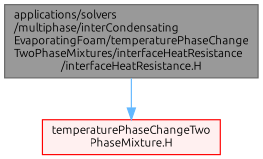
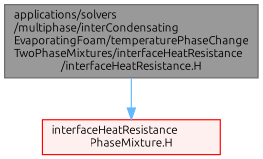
(131, 137) -> (131, 137)
